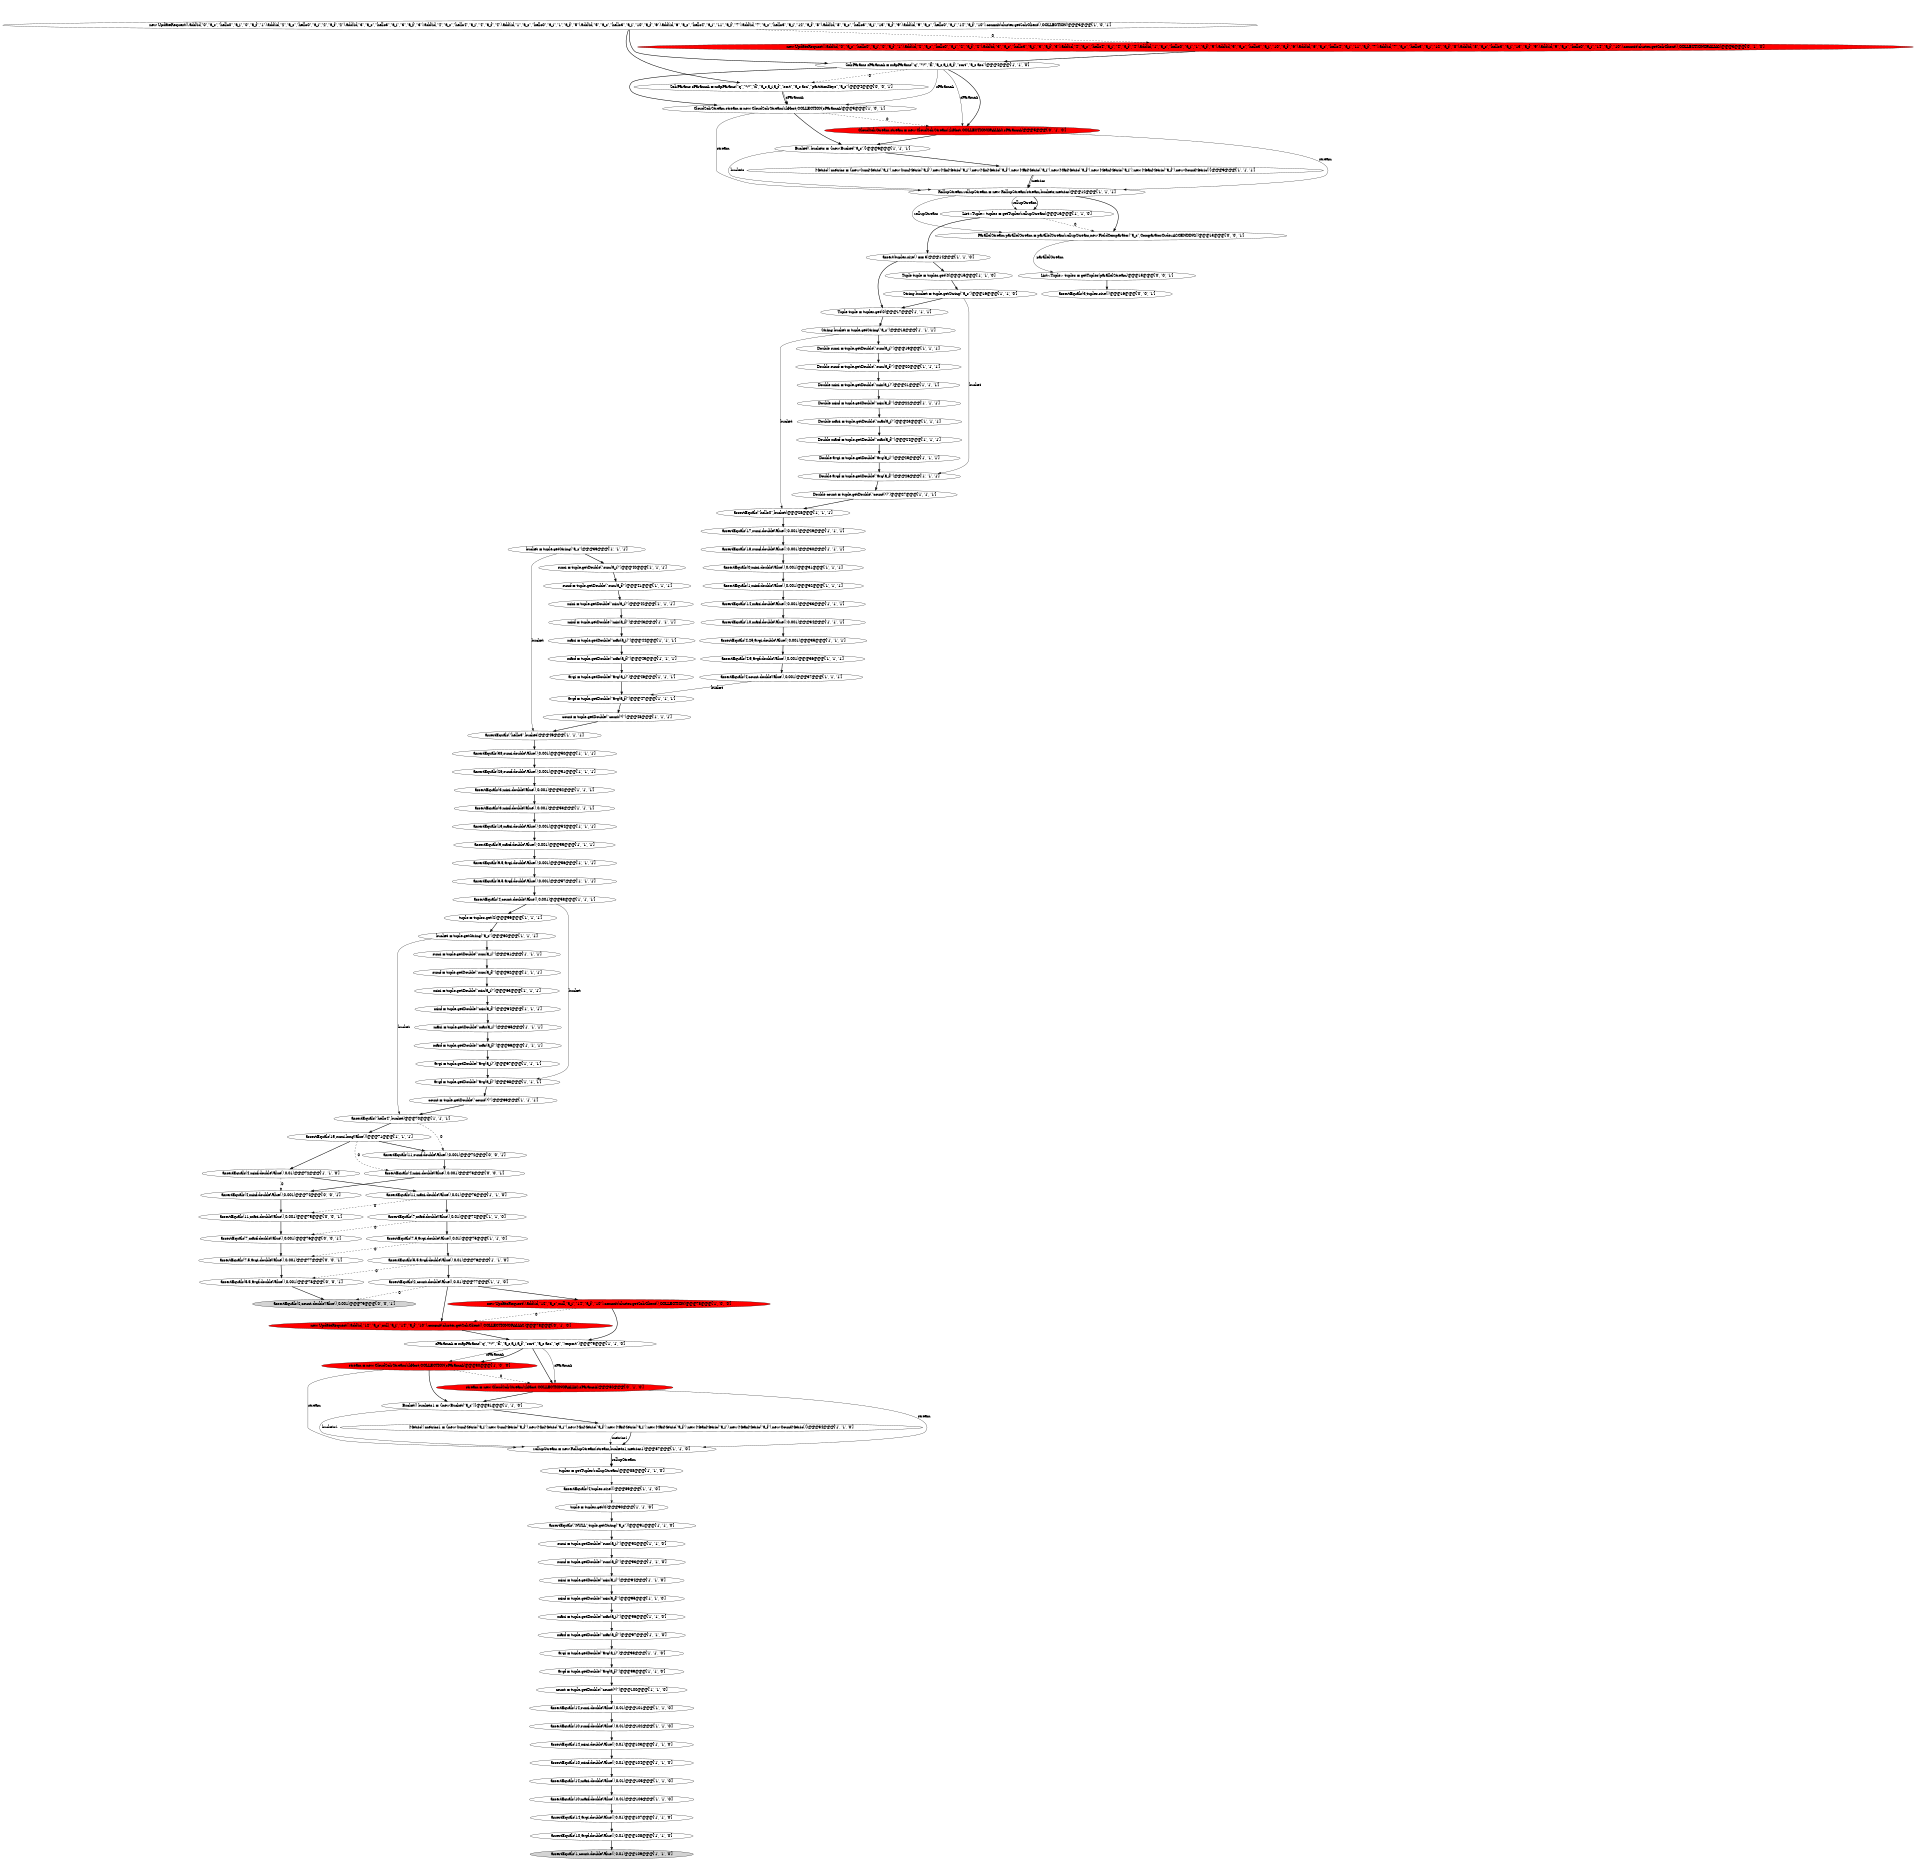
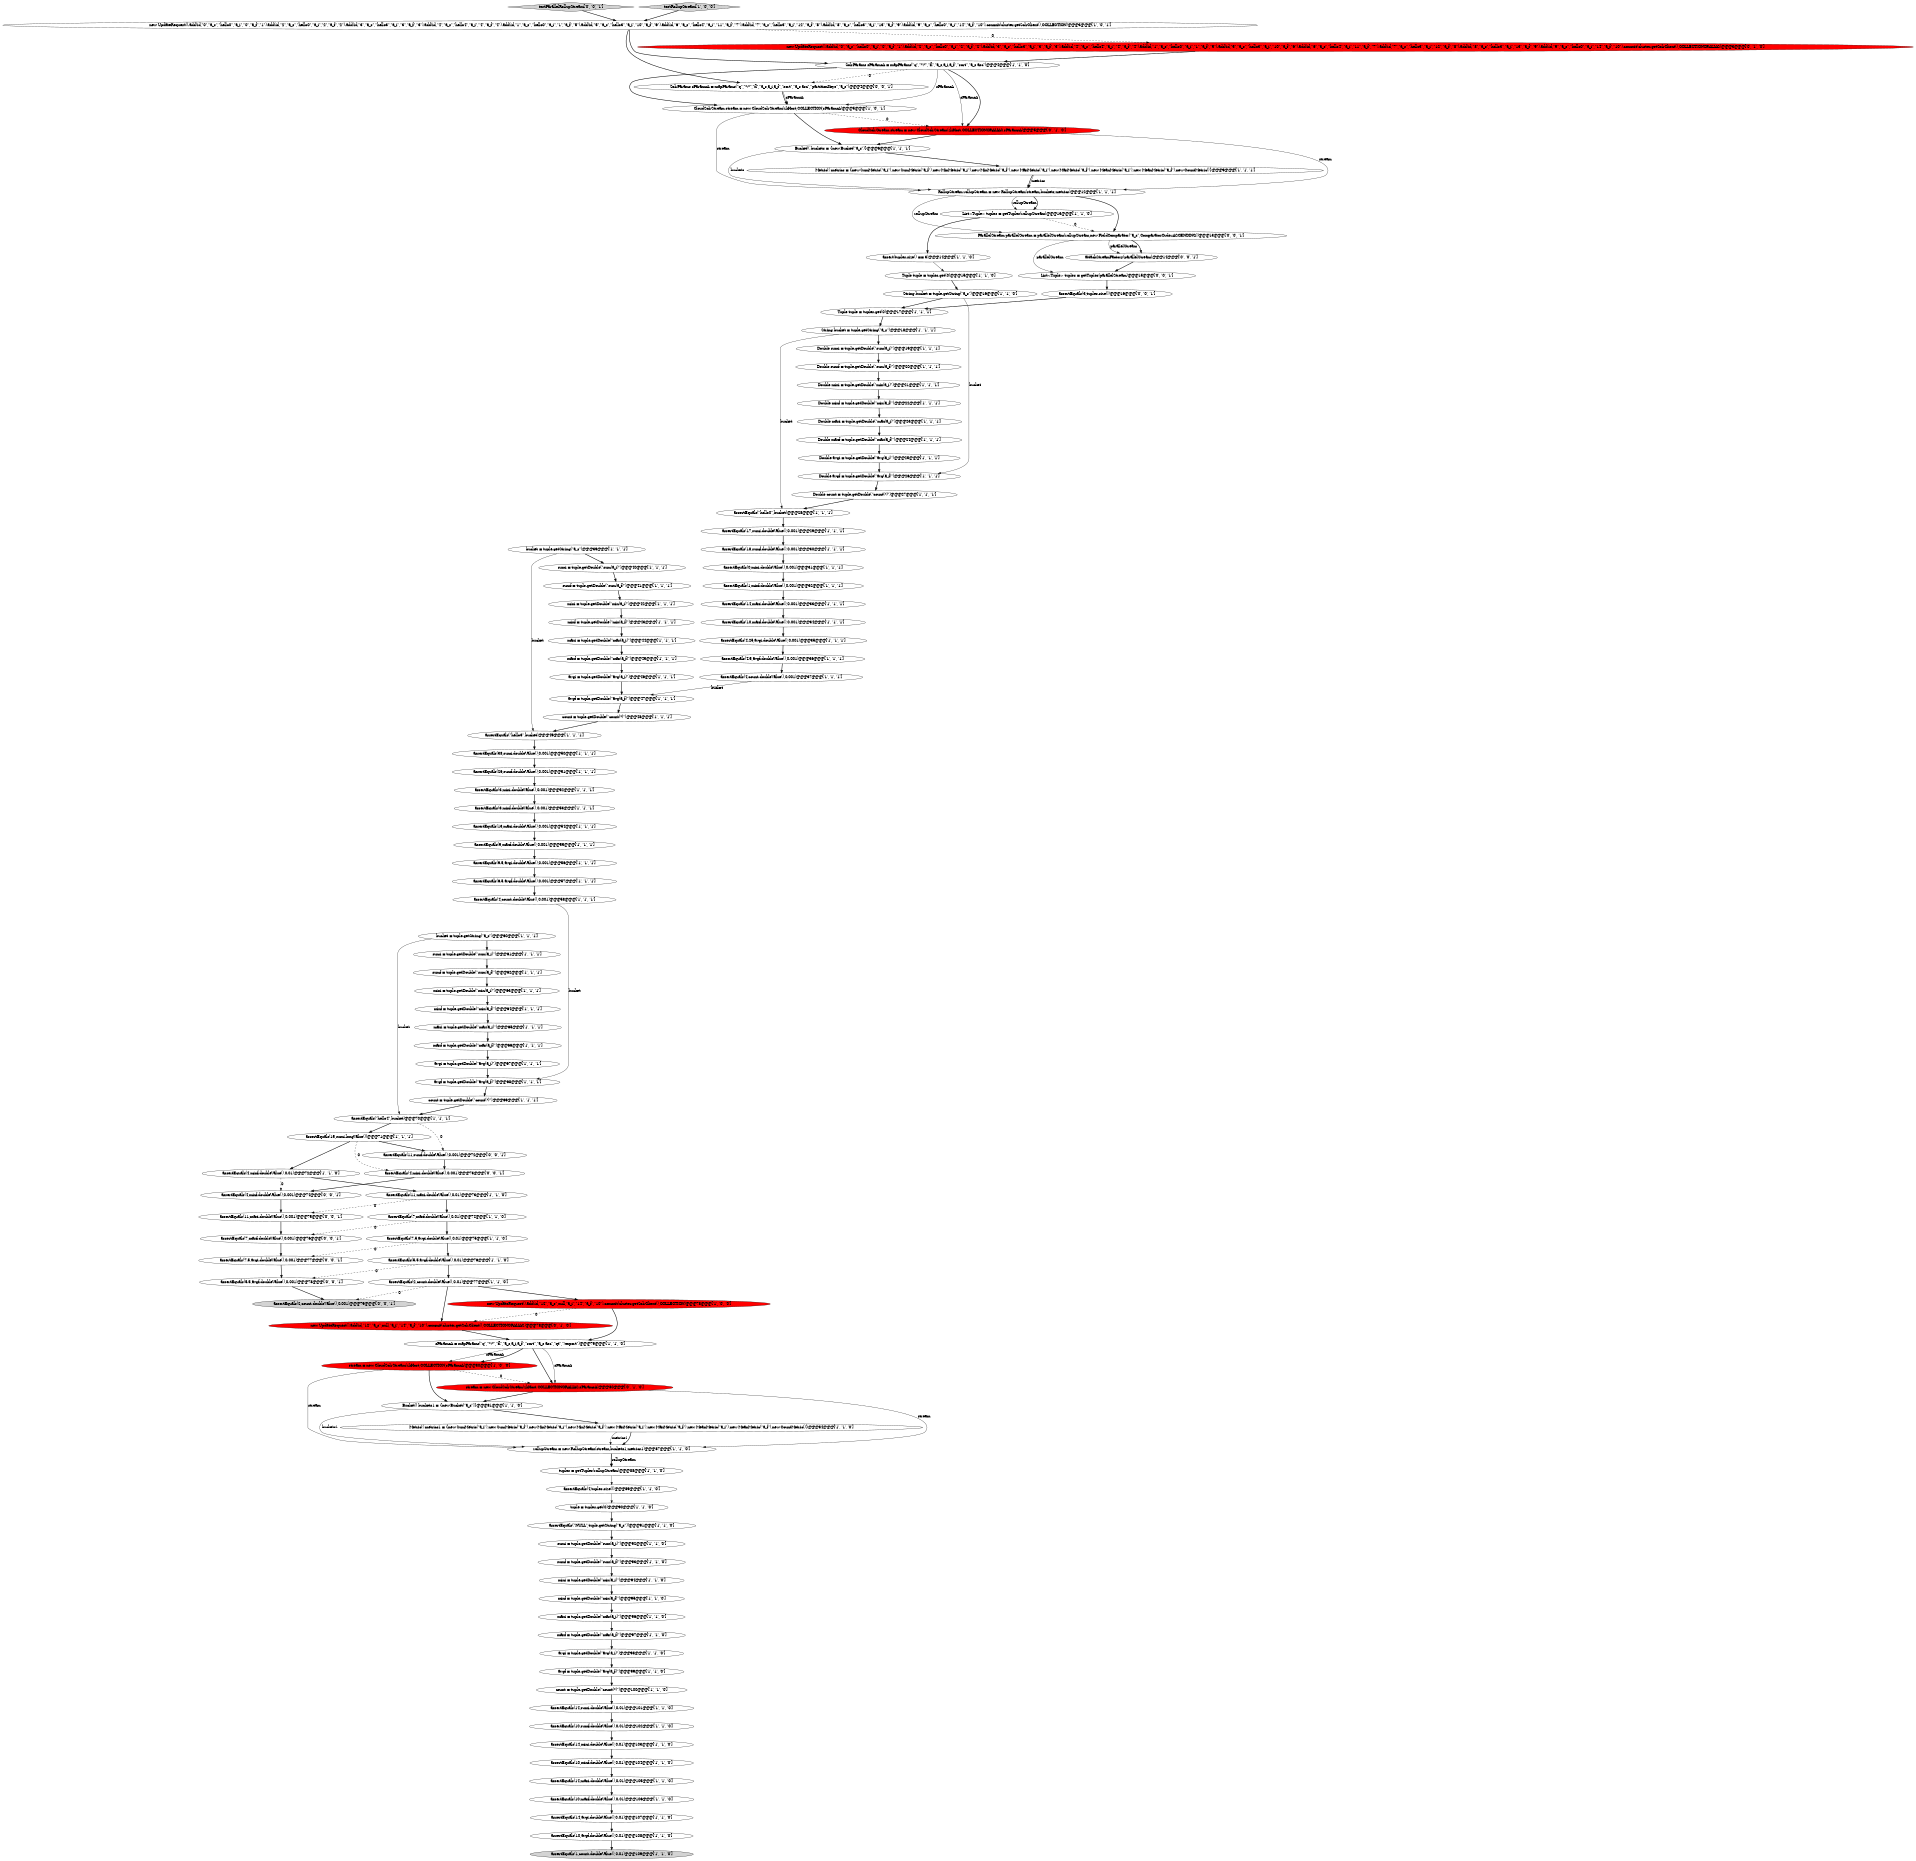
none -> (571, 7)
none -> (689, 7)
none -> (1141, 258)
(938, 266) -> (938, 266)
(879, 279) -> (997, 303)
(500, 918) -> none
